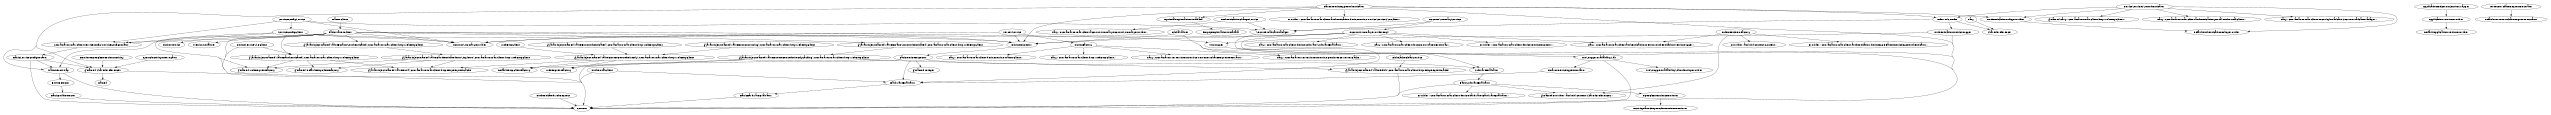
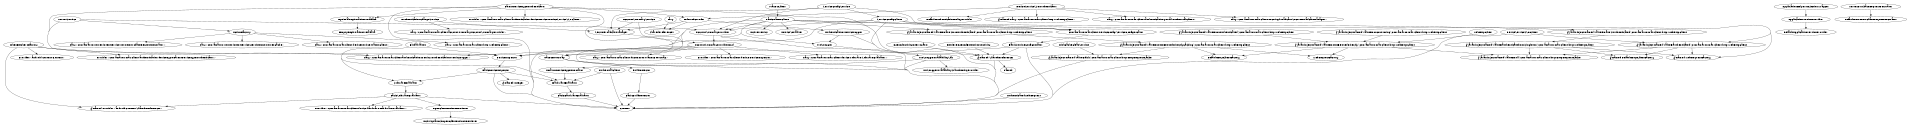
(2006, 19) -> none
(916, 36) -> (713, 38)
